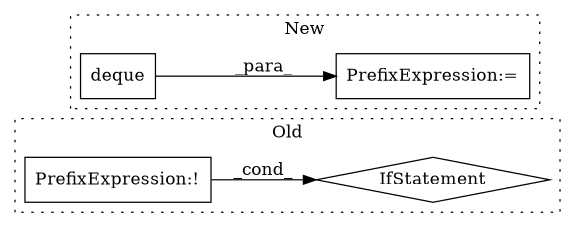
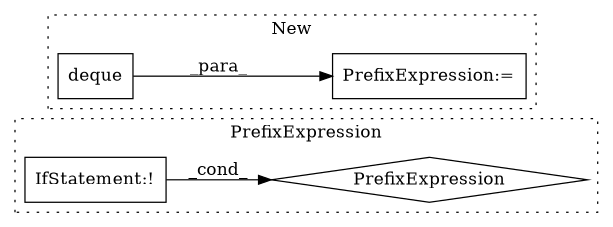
(287, 133) -> (306, 133)
(118, 180) -> (96, 180)
(433, 180) -> (429, 180)
